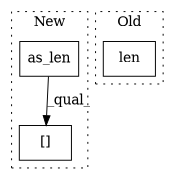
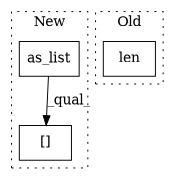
(49, 59) -> (49, 59)
